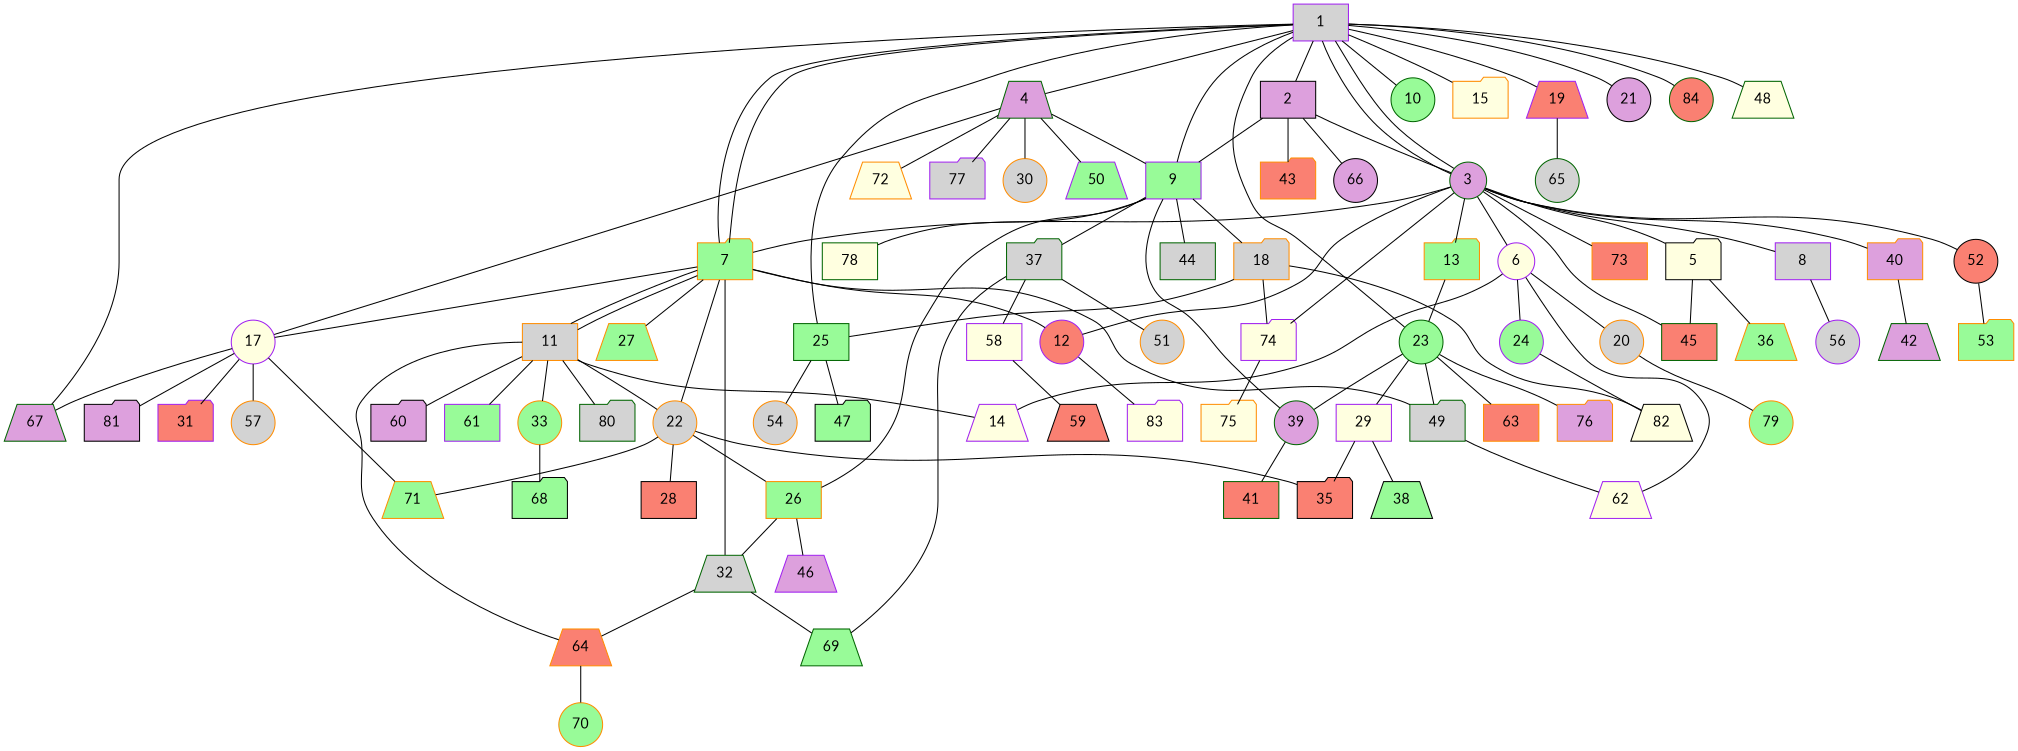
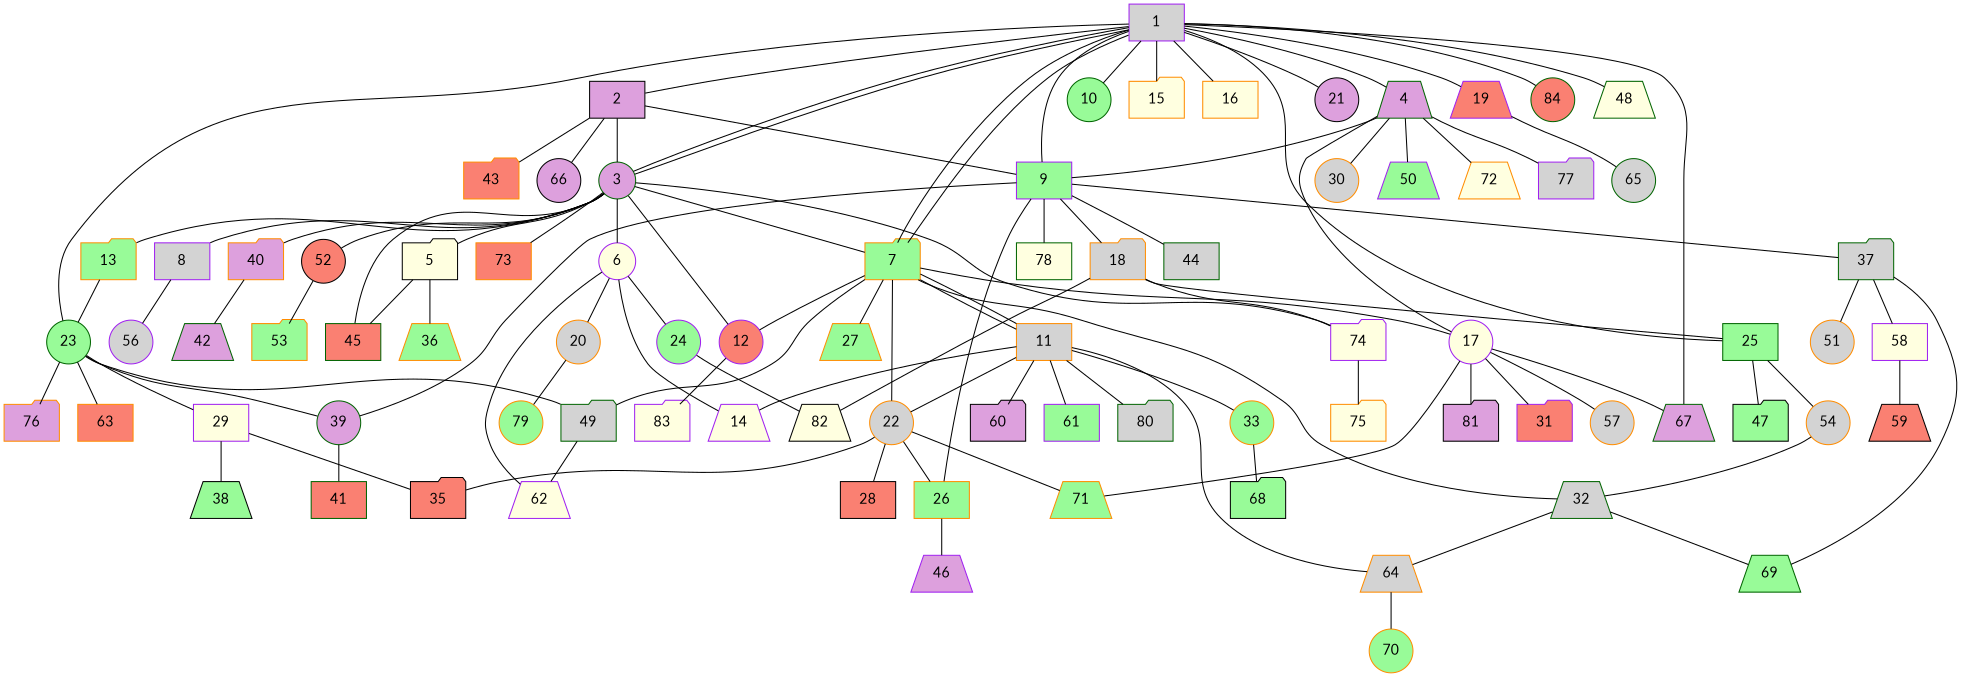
none -> (1230, 100)
(759, 537) -> (1710, 474)
(581, 647) -> (1391, 574)
